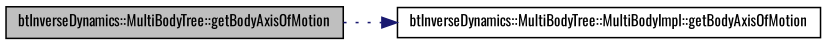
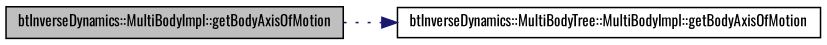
(175, 23) -> (175, 23)
